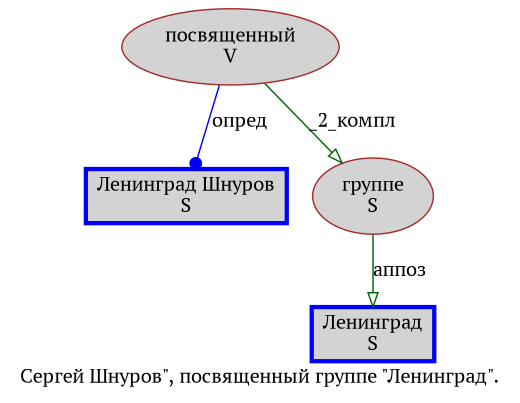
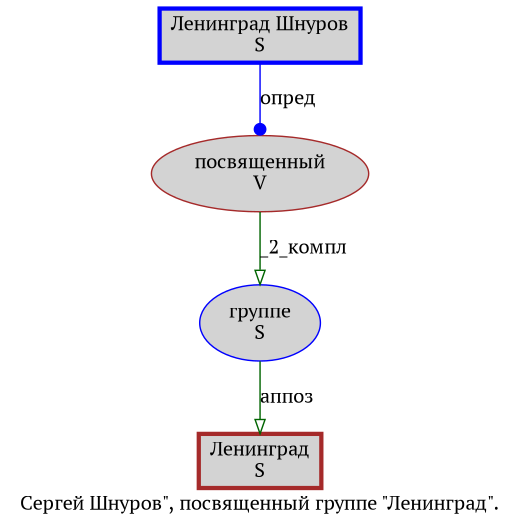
(208, 122) -> (260, 93)
(373, 196) -> (260, 323)
(373, 334) -> (260, 461)
